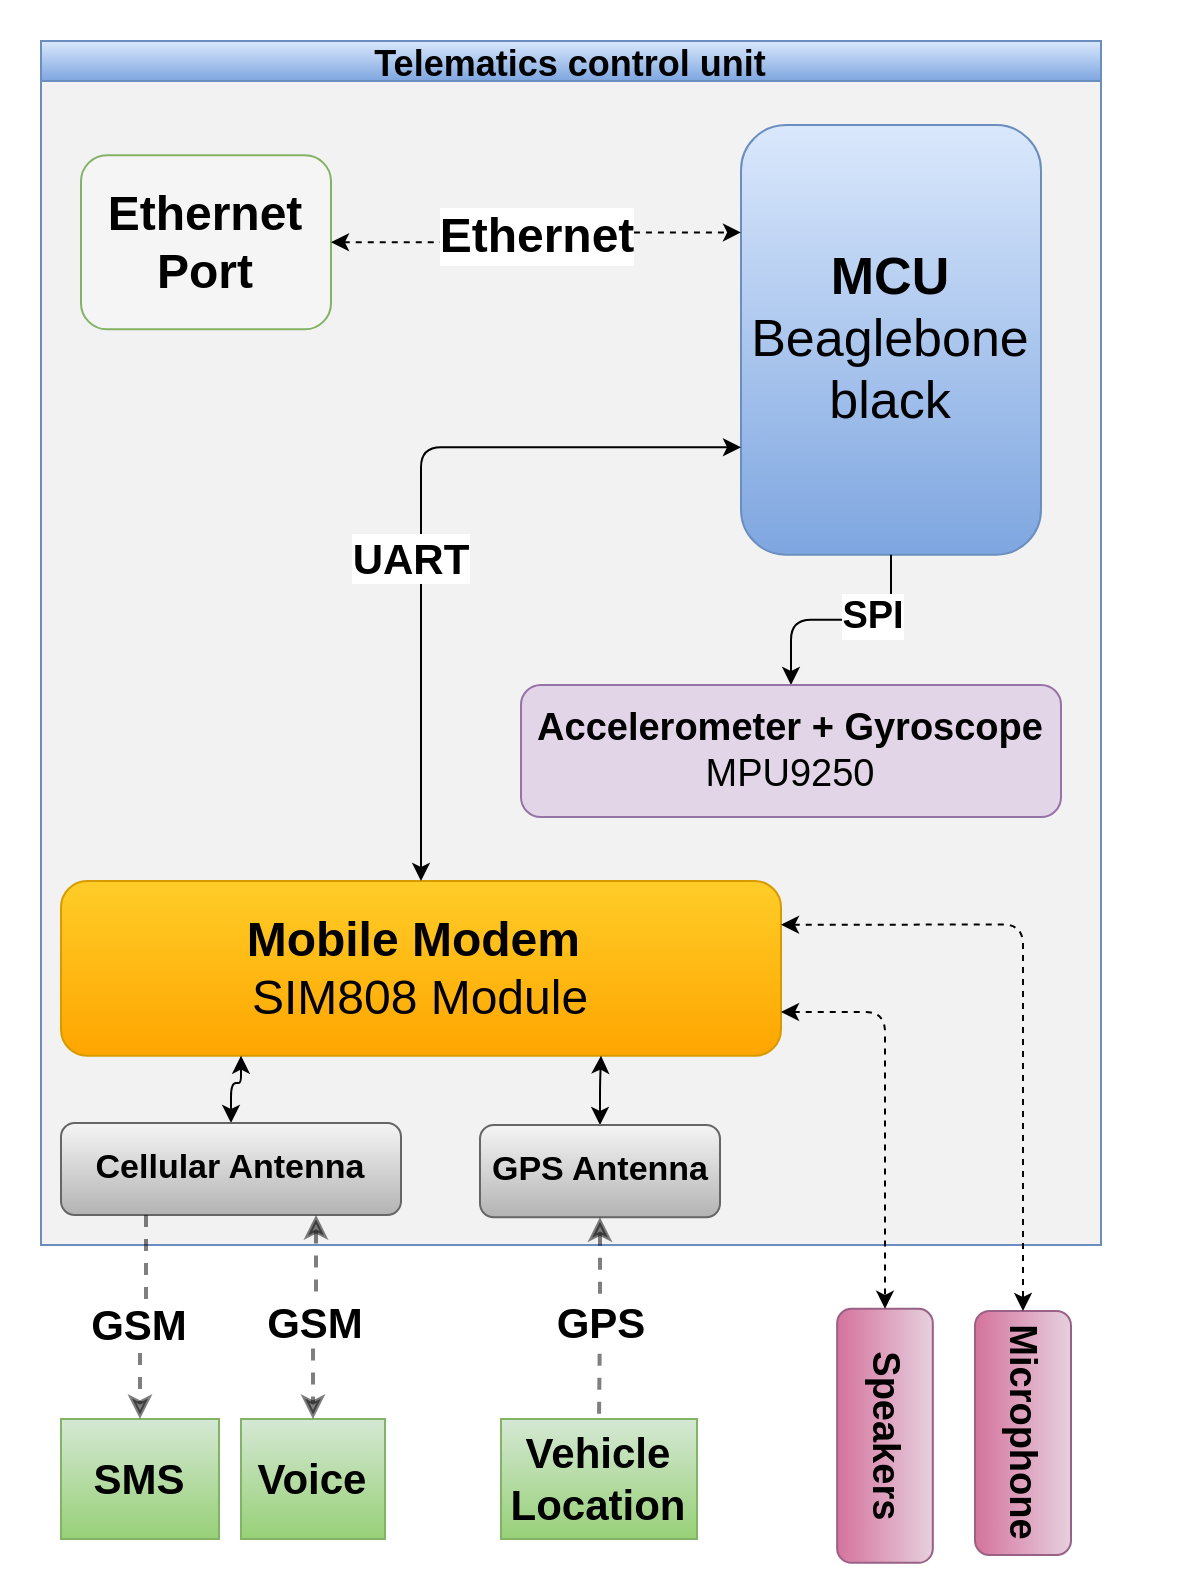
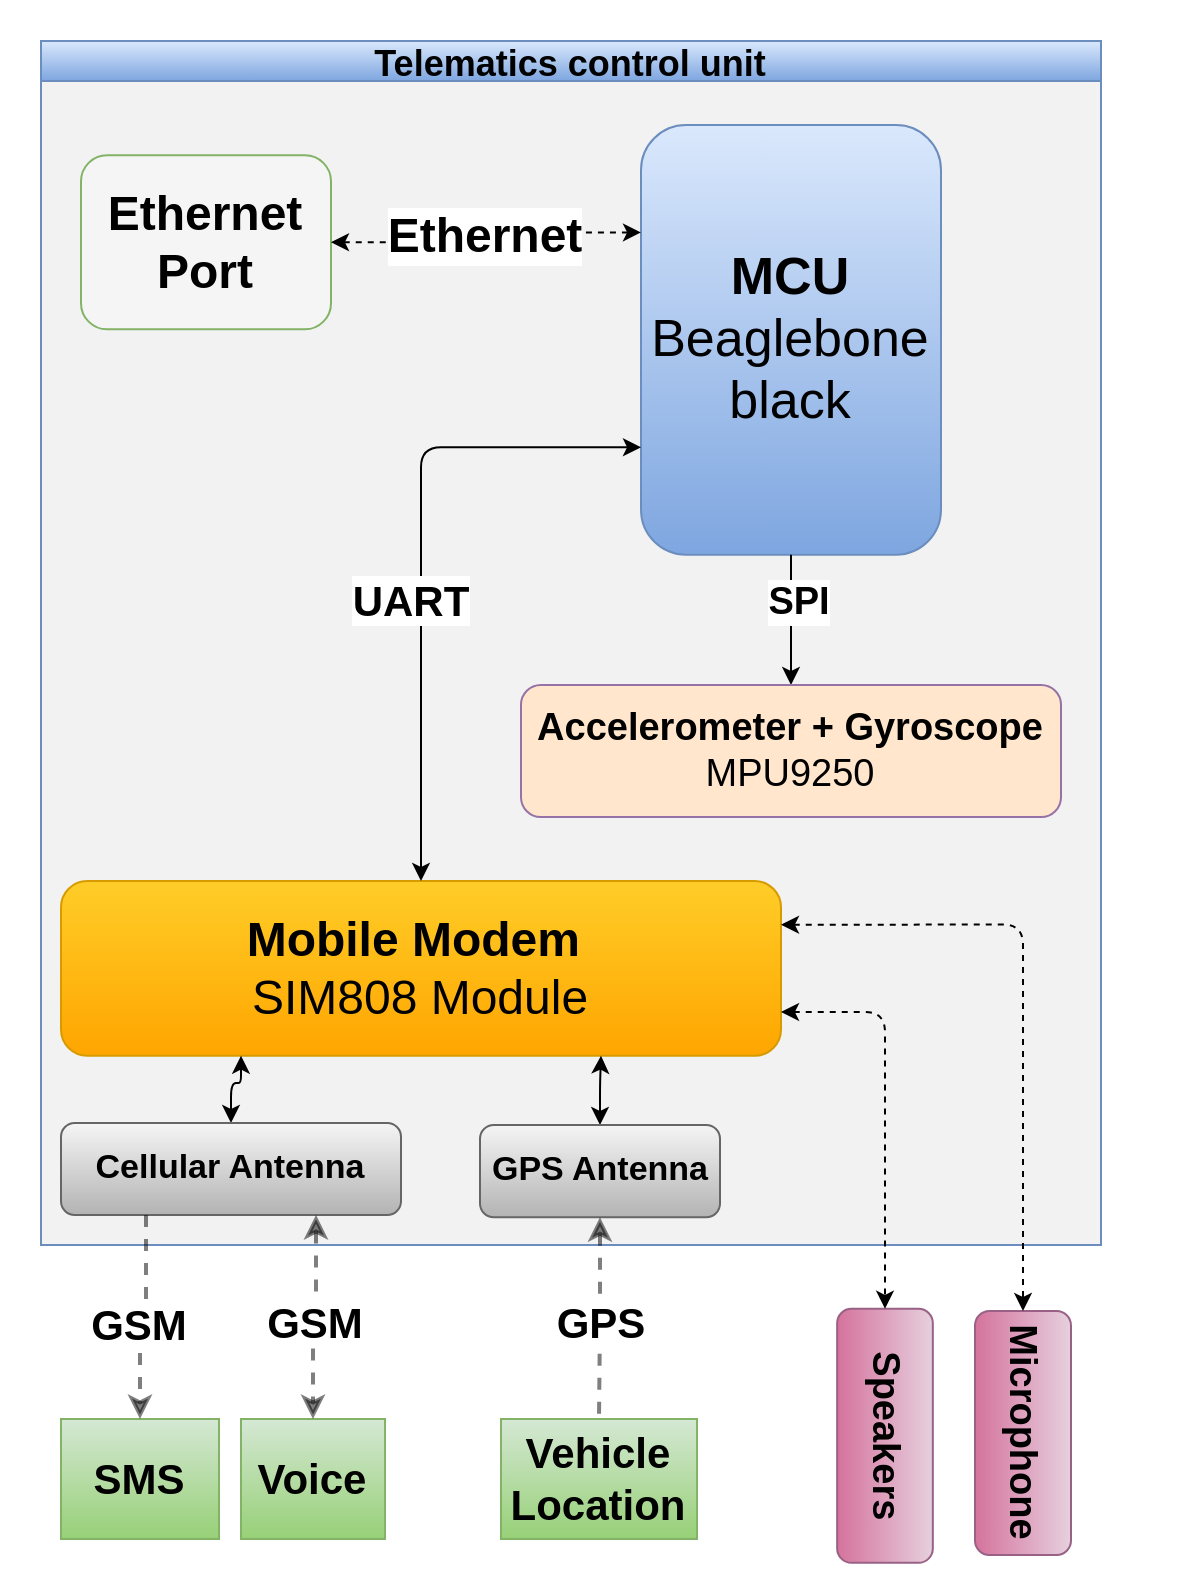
(891, 340) -> (791, 340)
(791, 751) -> (791, 751)
